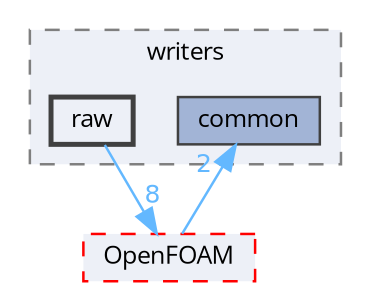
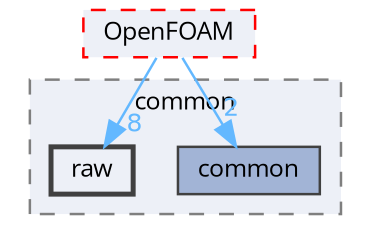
(185, 54) -> (185, 103)
(125, 180) -> (134, 96)
